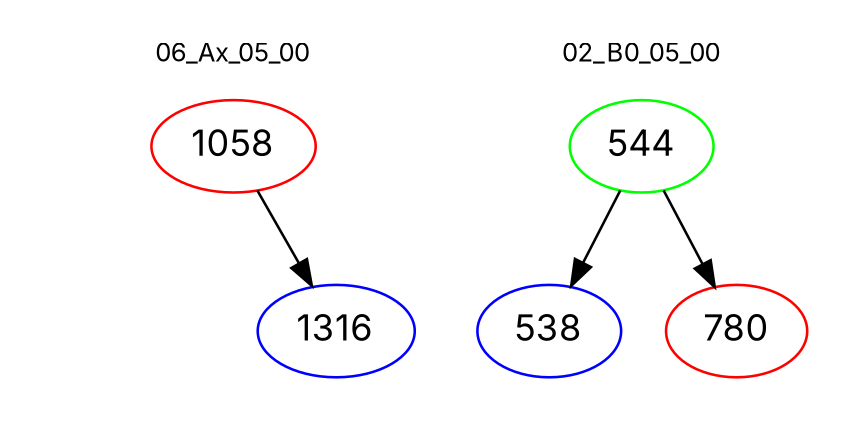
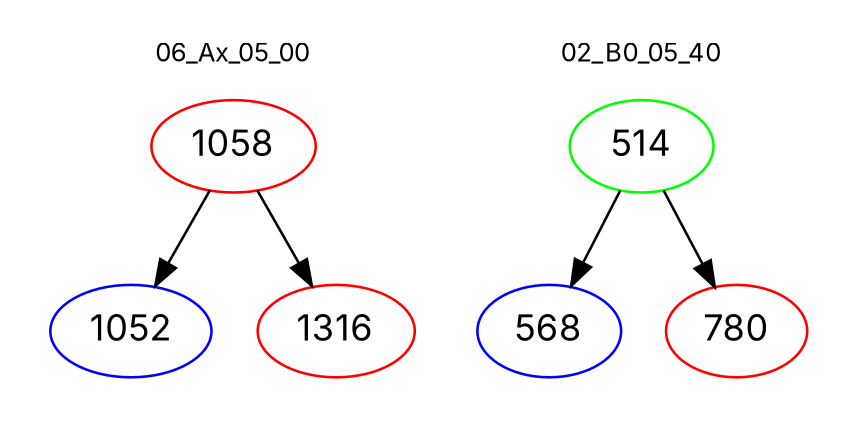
(642, 55) -> (642, 55)
(642, 146) -> (642, 146)
none -> (131, 331)
(336, 331) -> (336, 331)
(549, 331) -> (549, 331)
